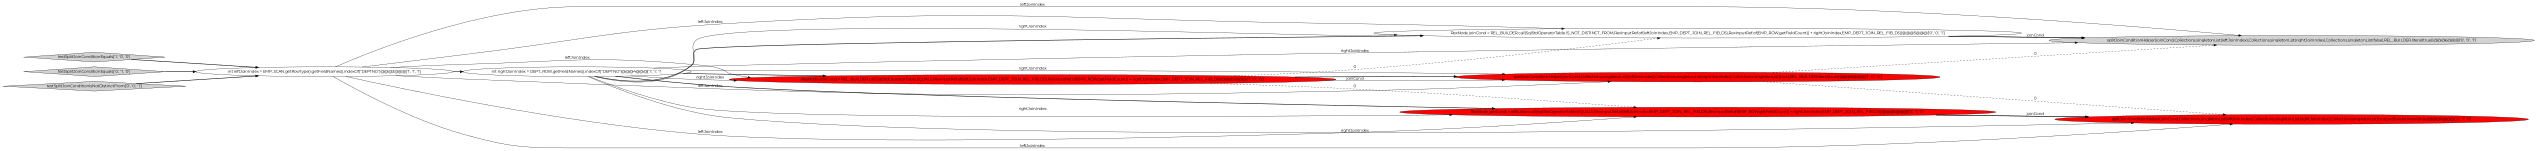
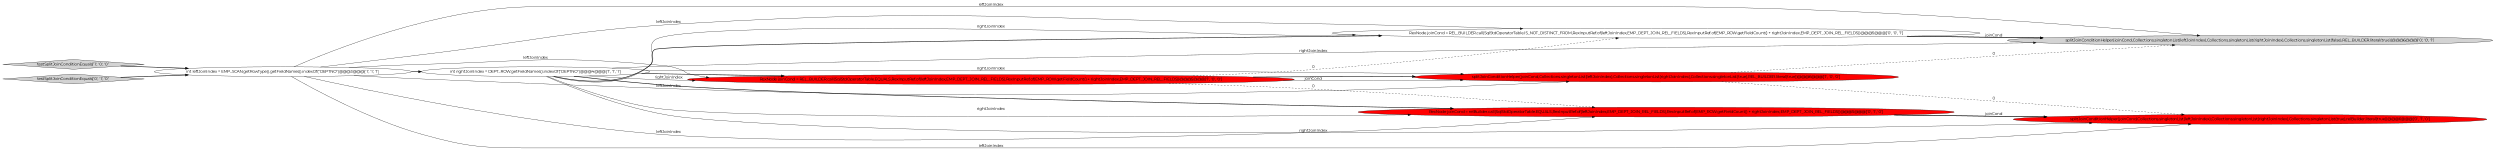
(94, 86) -> none
